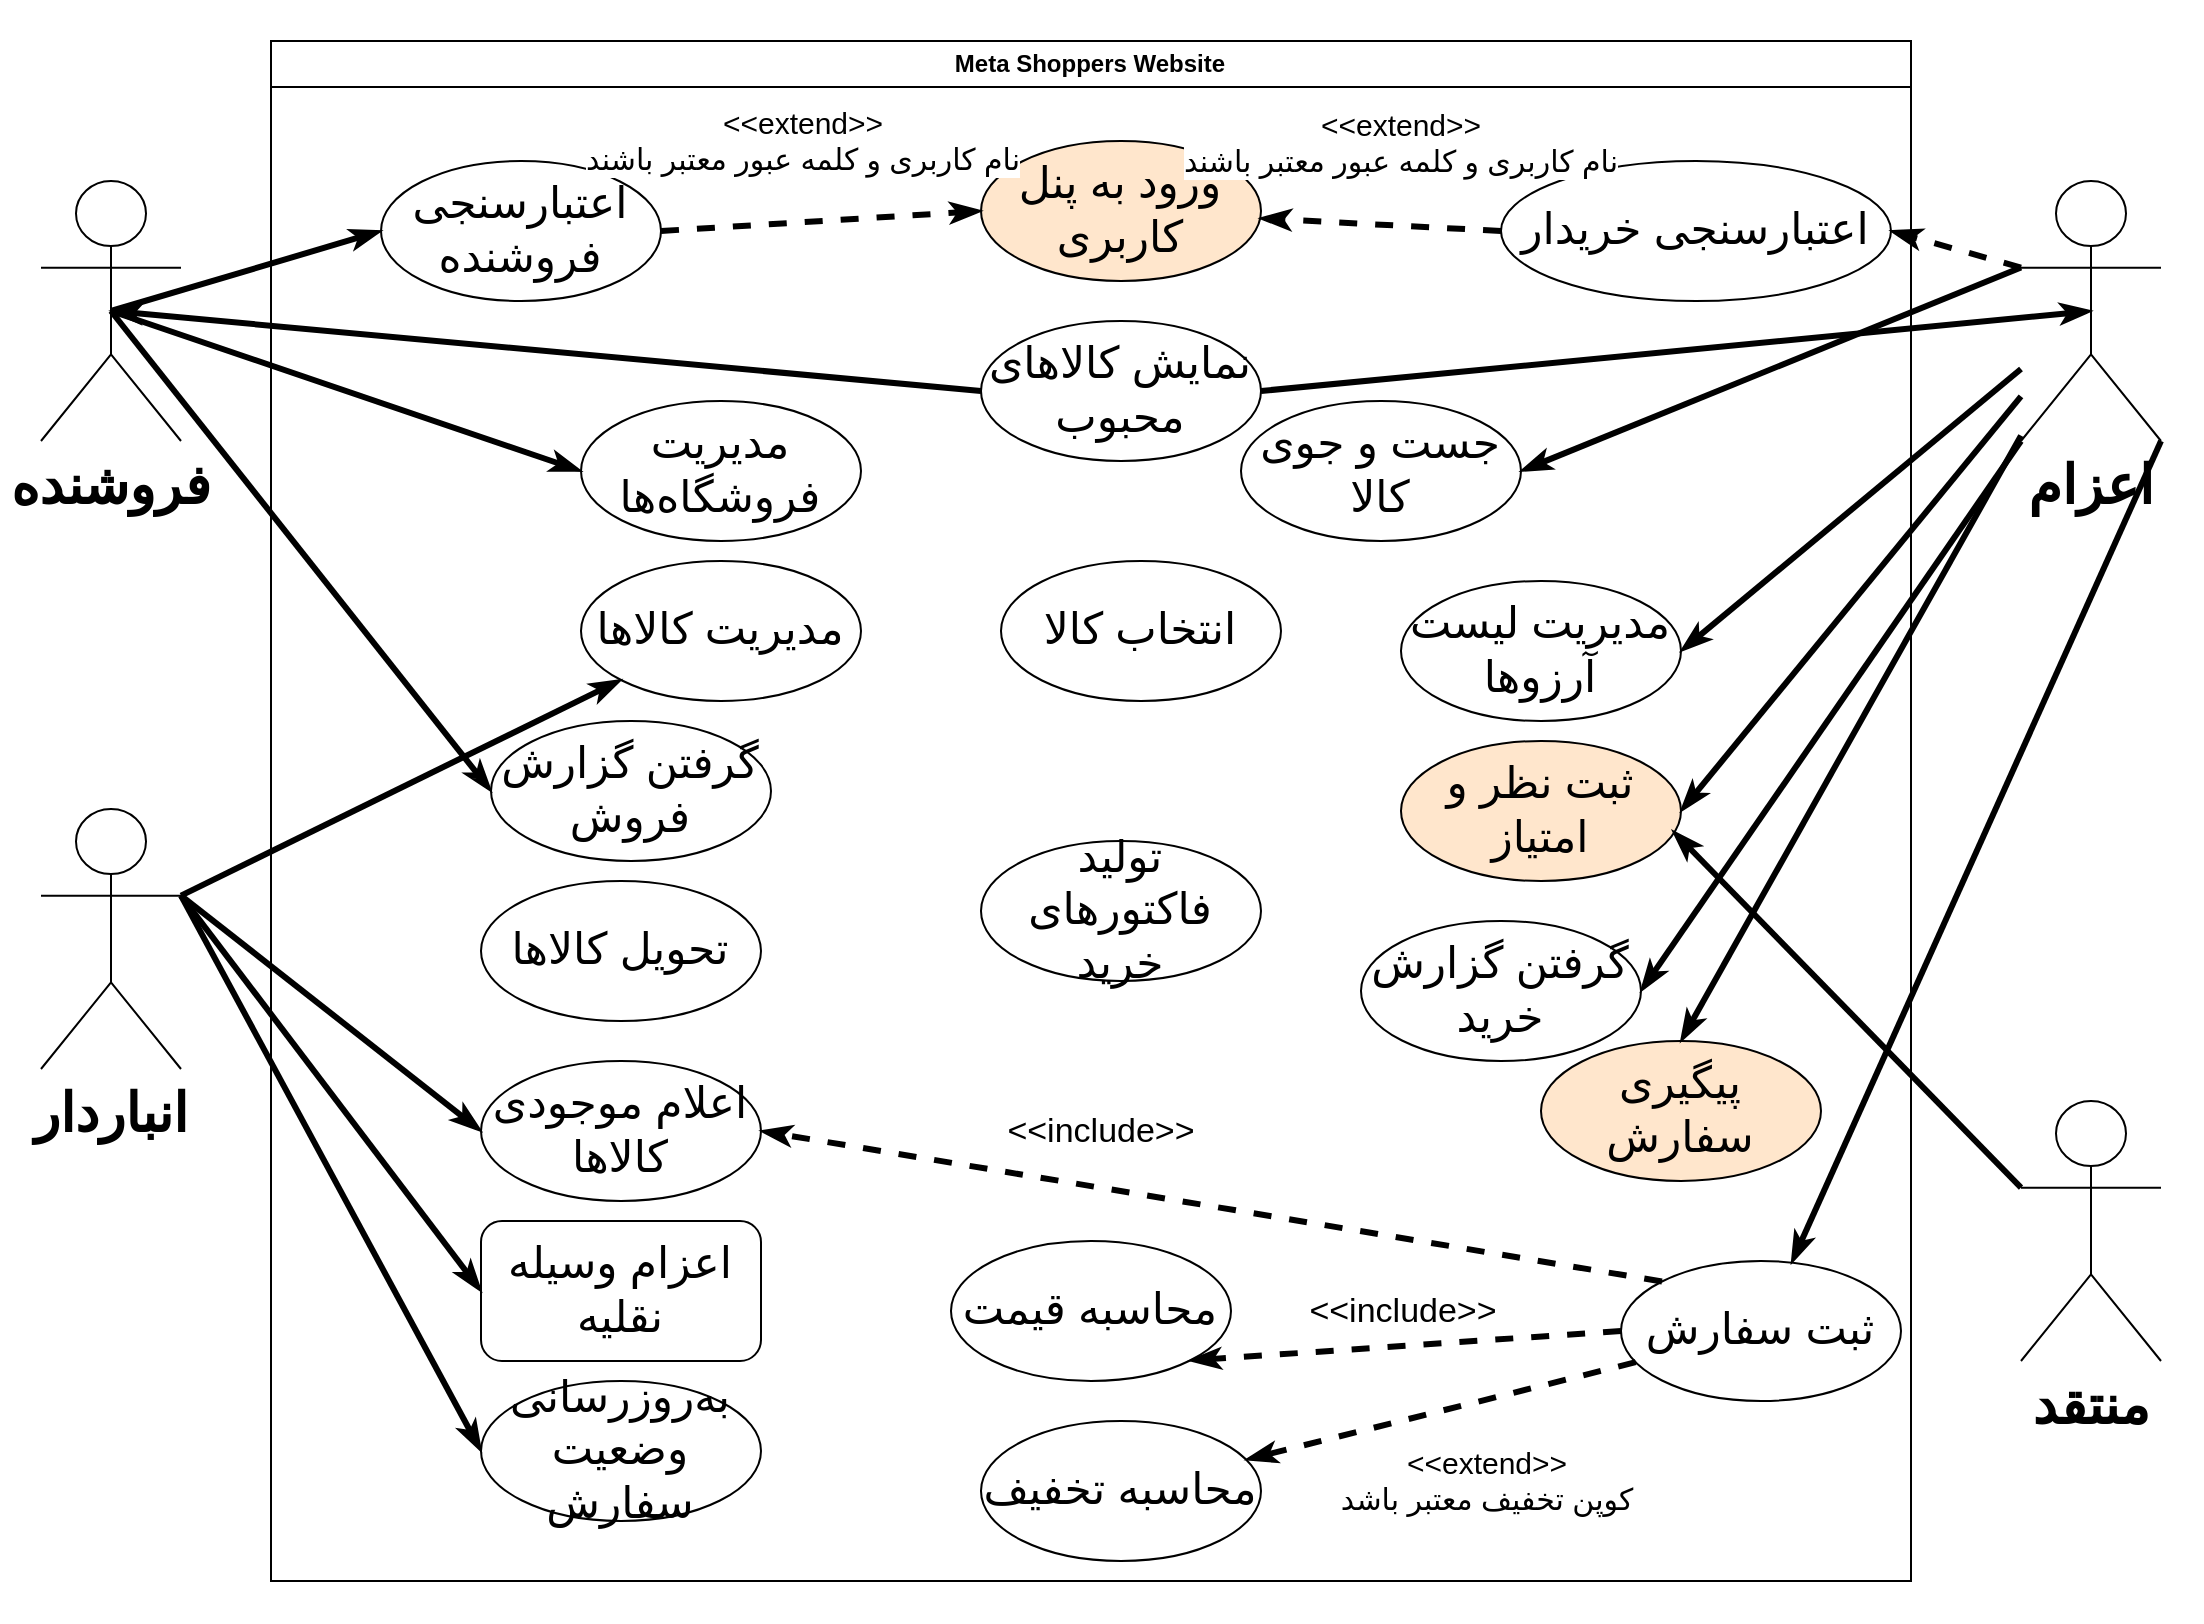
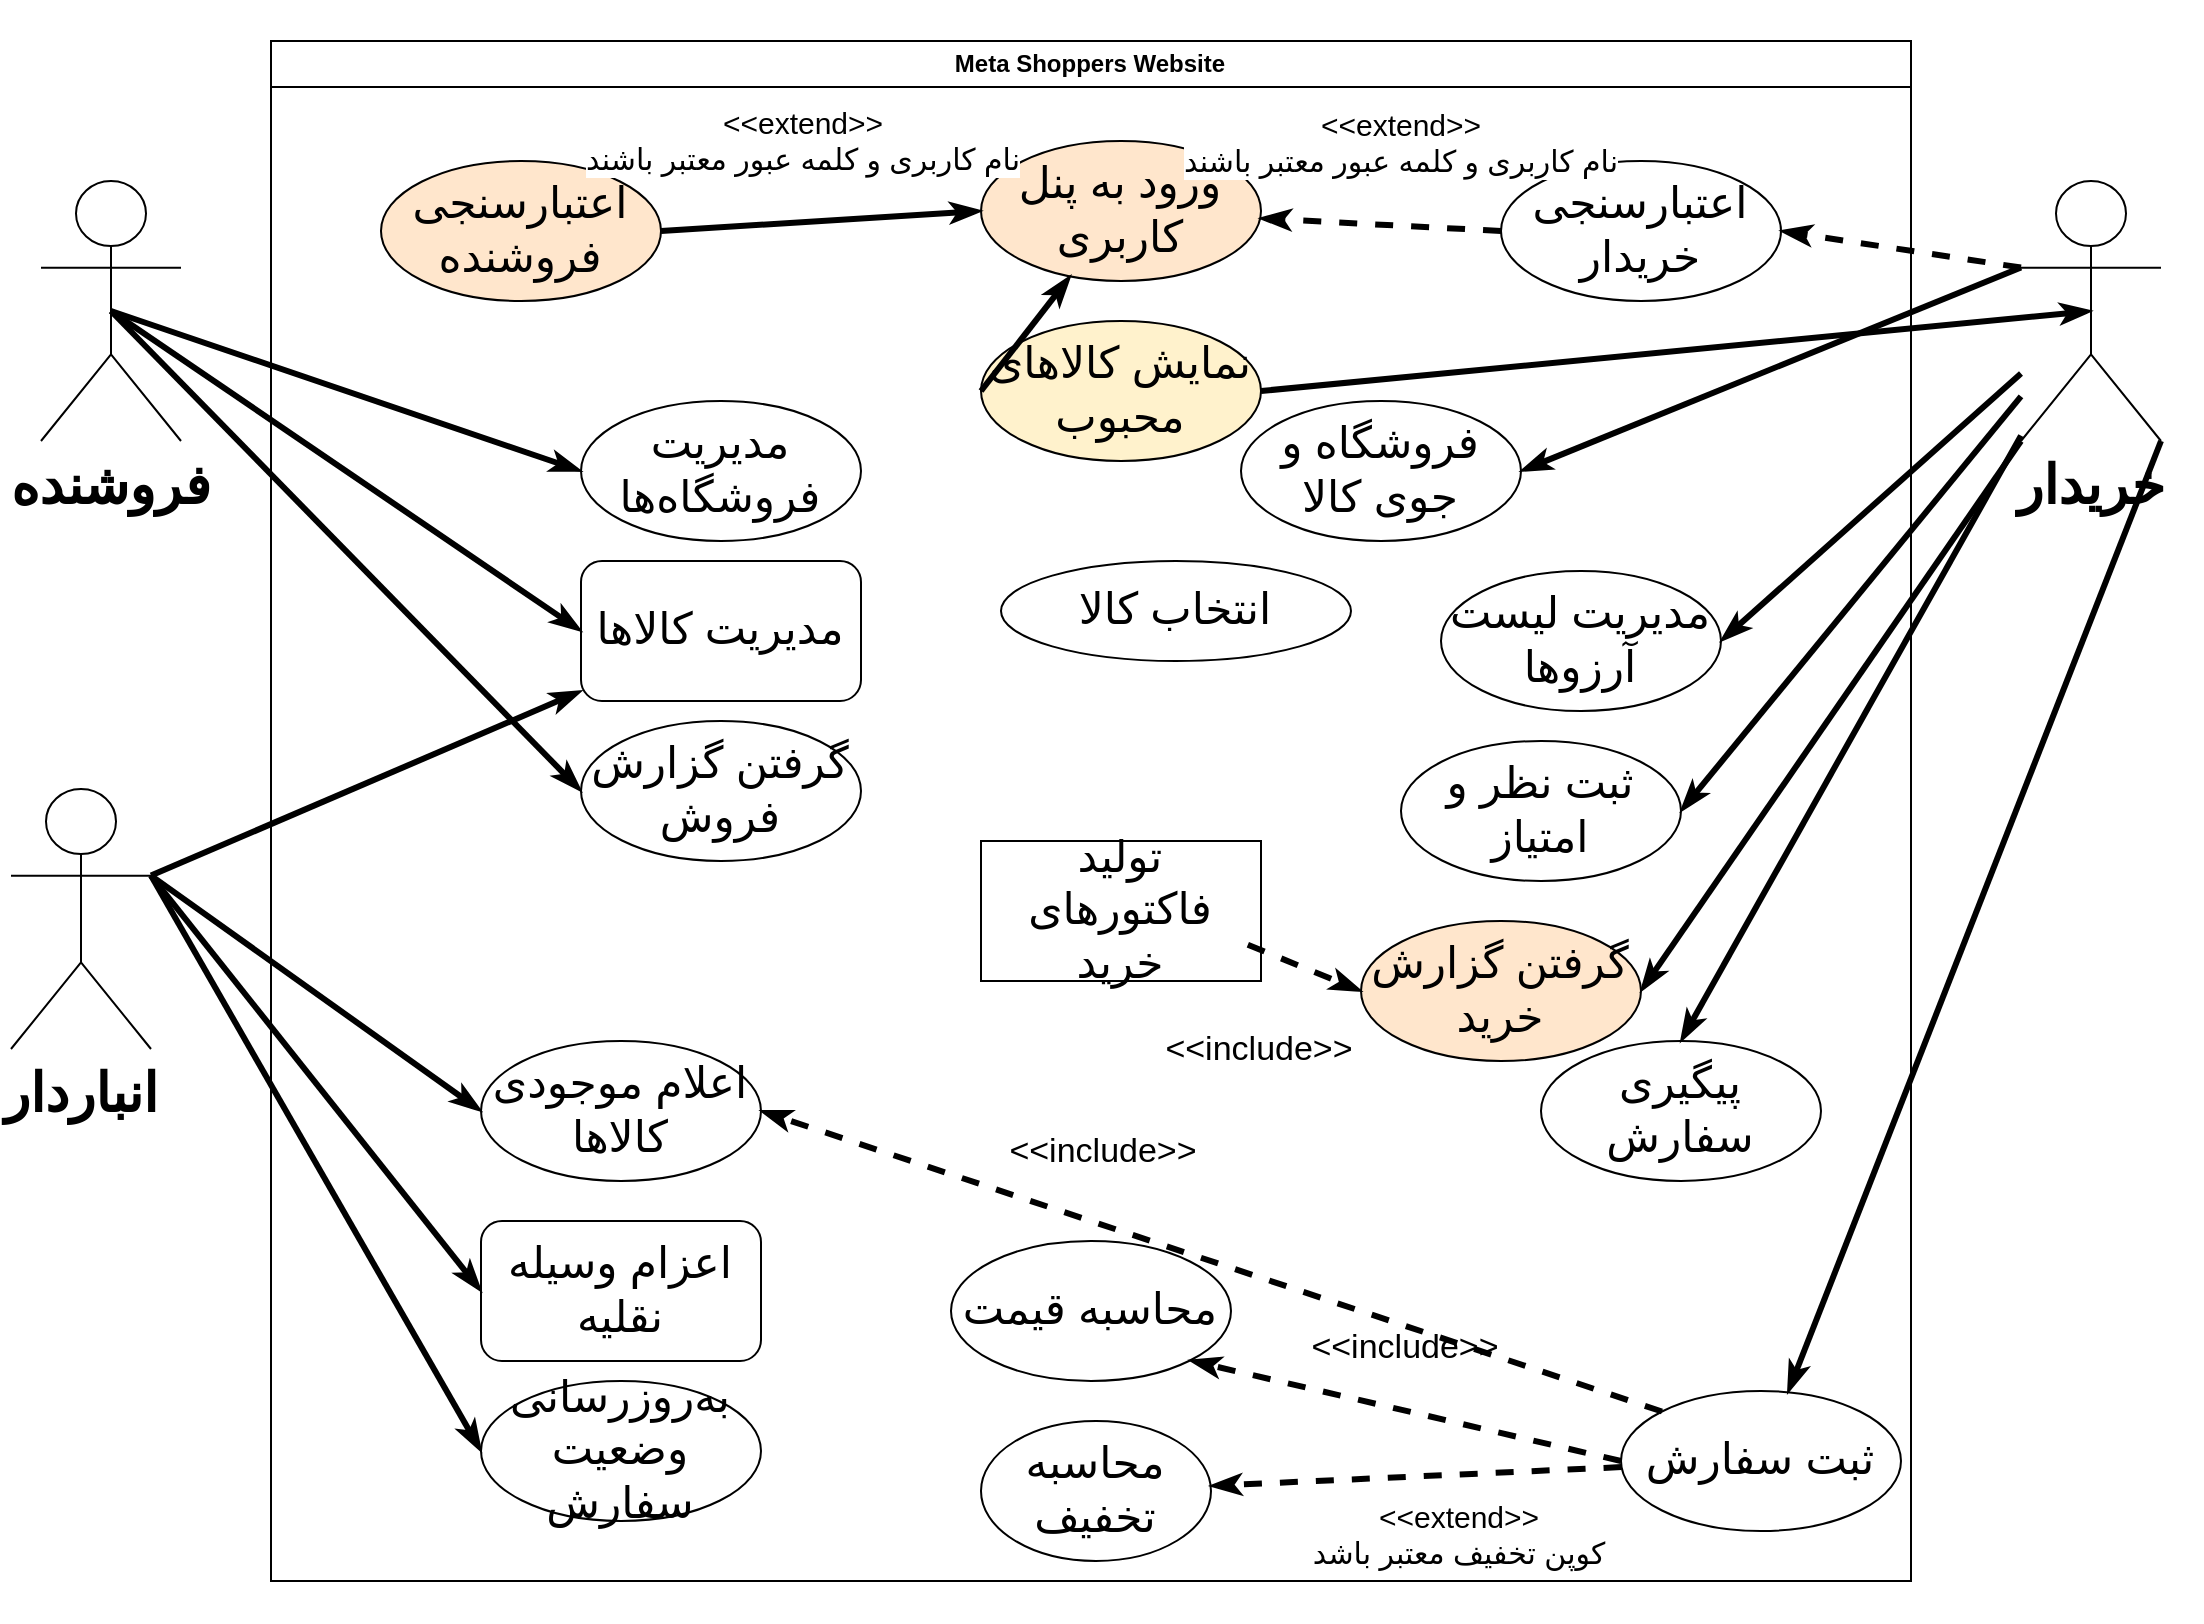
(903, 216) -> (903, 216)
(521, 231) -> (521, 231)
(1696, 231) -> (1641, 231)
(261, 267) -> none
(565, 353) -> (1019, 342)
(1121, 391) -> (1121, 391)
(1381, 471) -> (1381, 471)
(2092, 487) -> (2092, 487)
none -> (420, 521)
(721, 631) -> (721, 631)
(1141, 631) -> (1176, 611)
(1541, 651) -> (1581, 641)
(631, 791) -> (721, 791)
(1541, 811) -> (1541, 811)
(1121, 911) -> (1121, 911)
(111, 939) -> (81, 919)
(1786, 946) -> none
(621, 951) -> none
none -> (1327, 977)
(1501, 991) -> (1501, 991)
(1681, 1111) -> (1681, 1111)
(621, 1131) -> (621, 1111)
(2091, 1231) -> none
(1761, 1331) -> (1761, 1461)
(1121, 1491) -> (1096, 1491)
